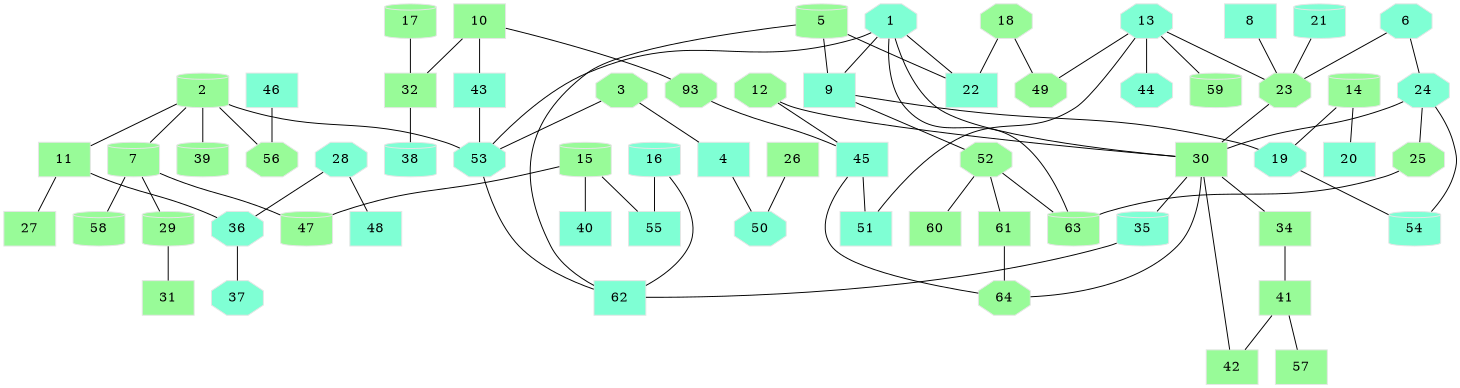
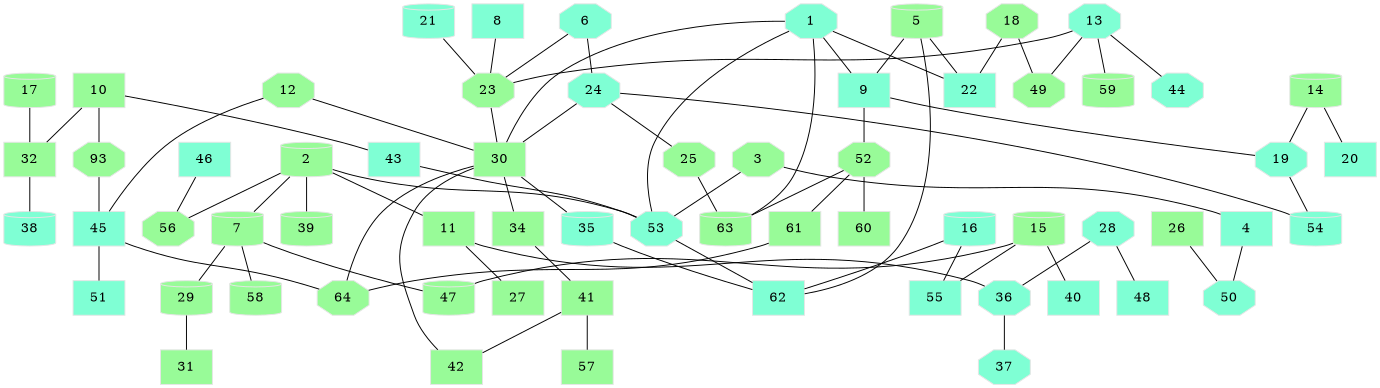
(1009, 126) -> none
